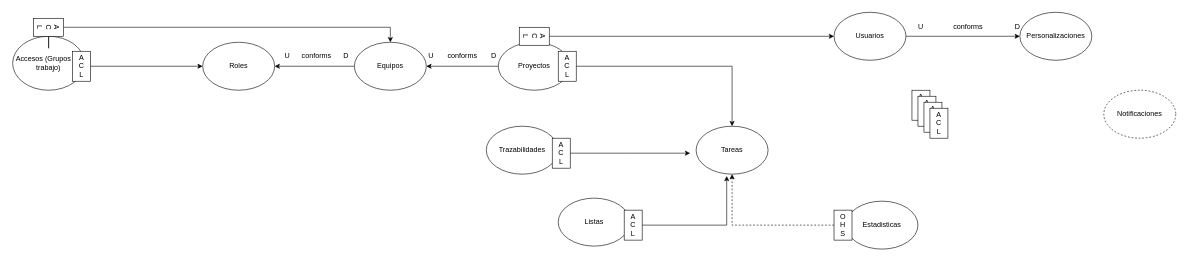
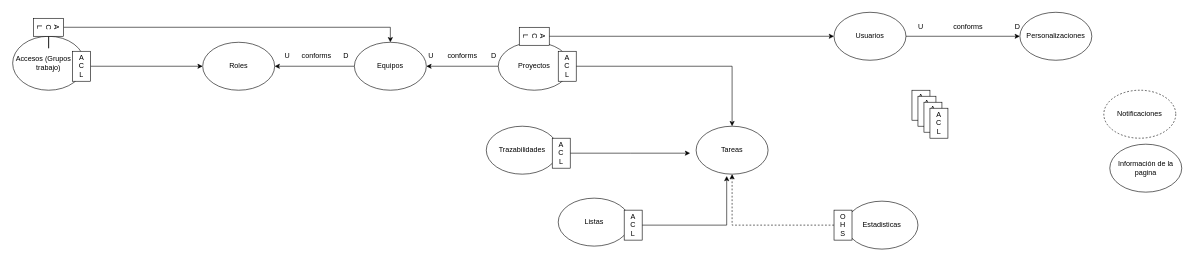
none -> (1146, 168)
